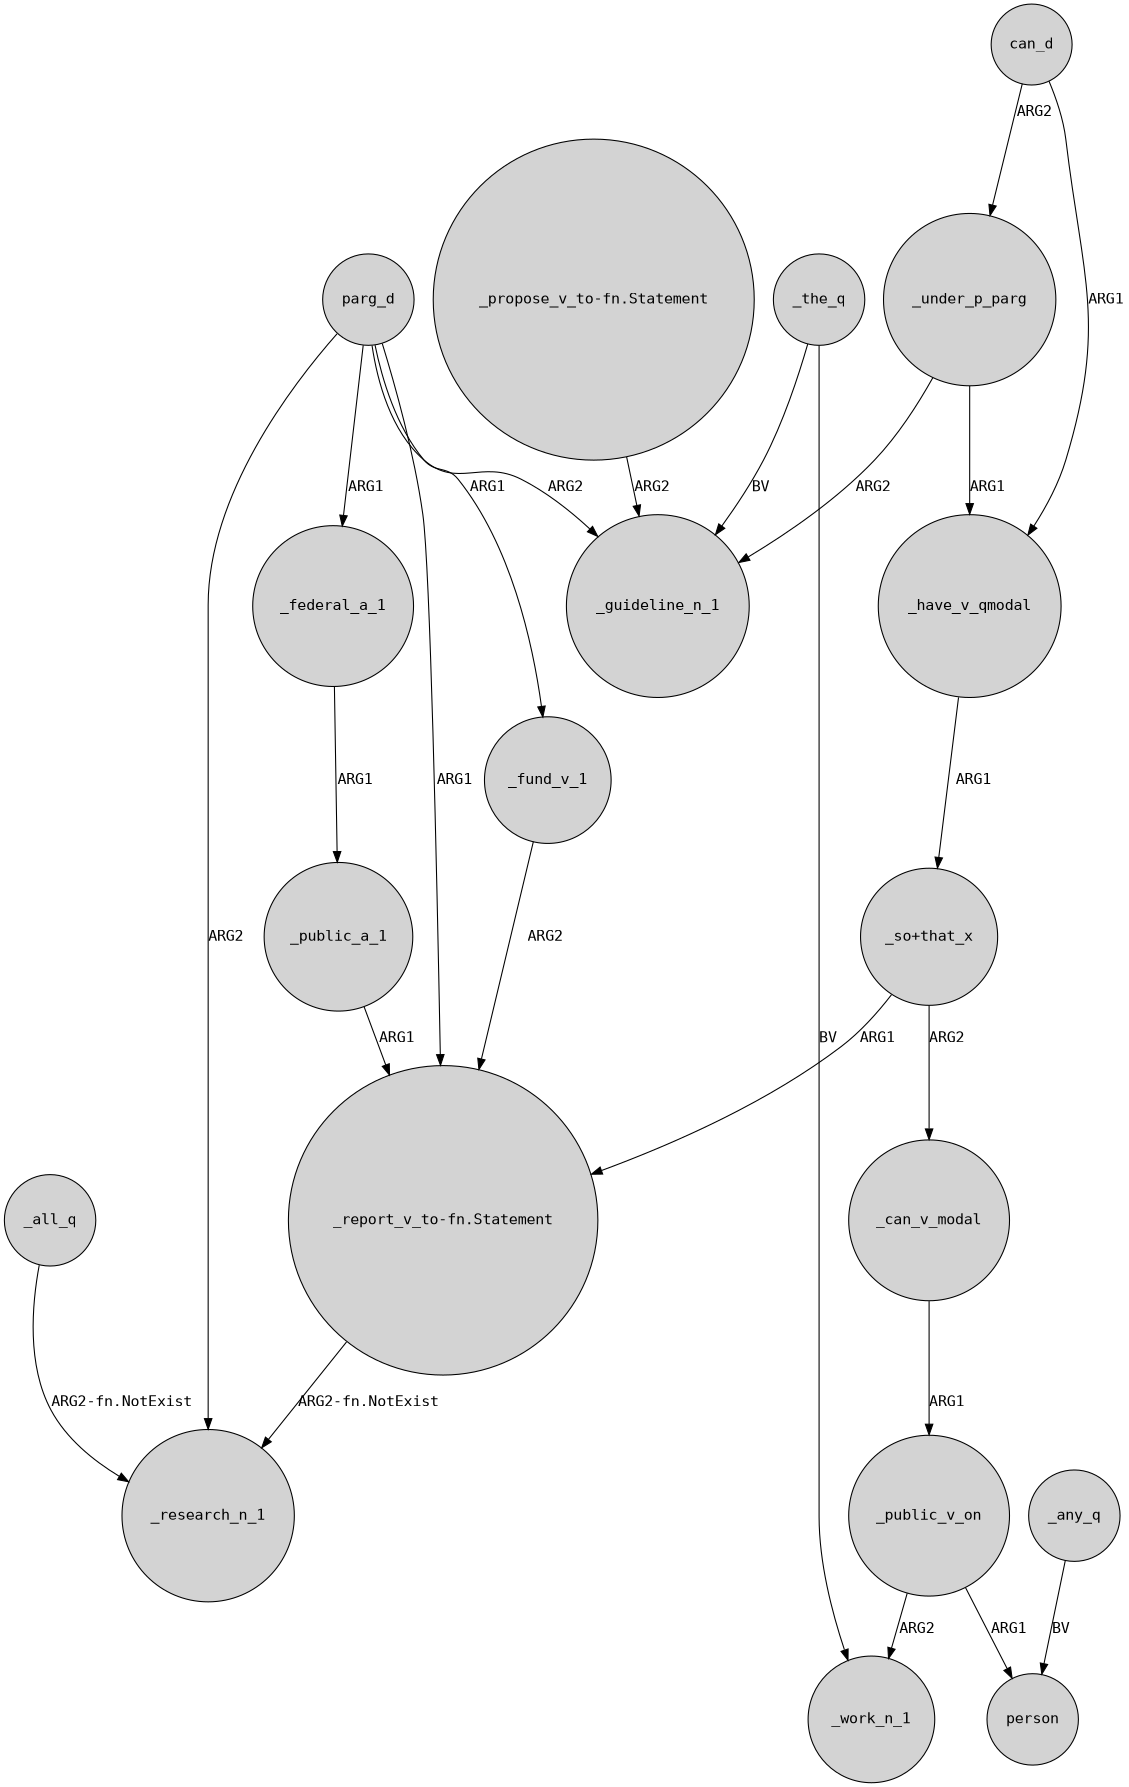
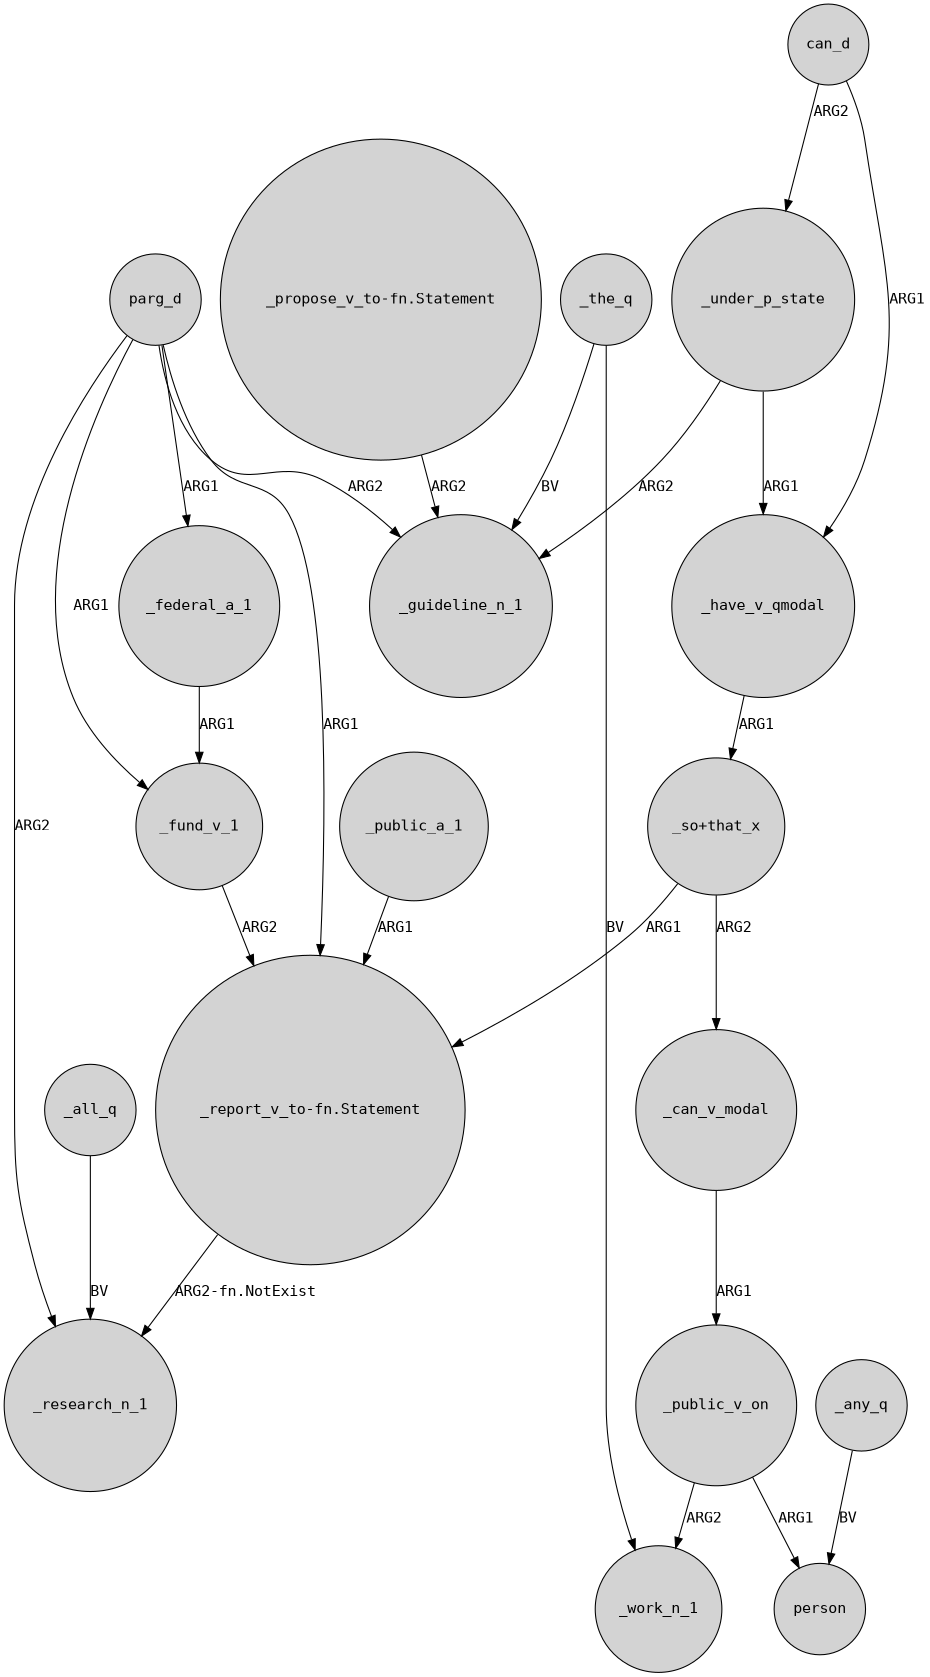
(970, 300) -> (763, 300)
(336, 769) -> (199, 720)
(122, 1402) -> (99, 1292)
